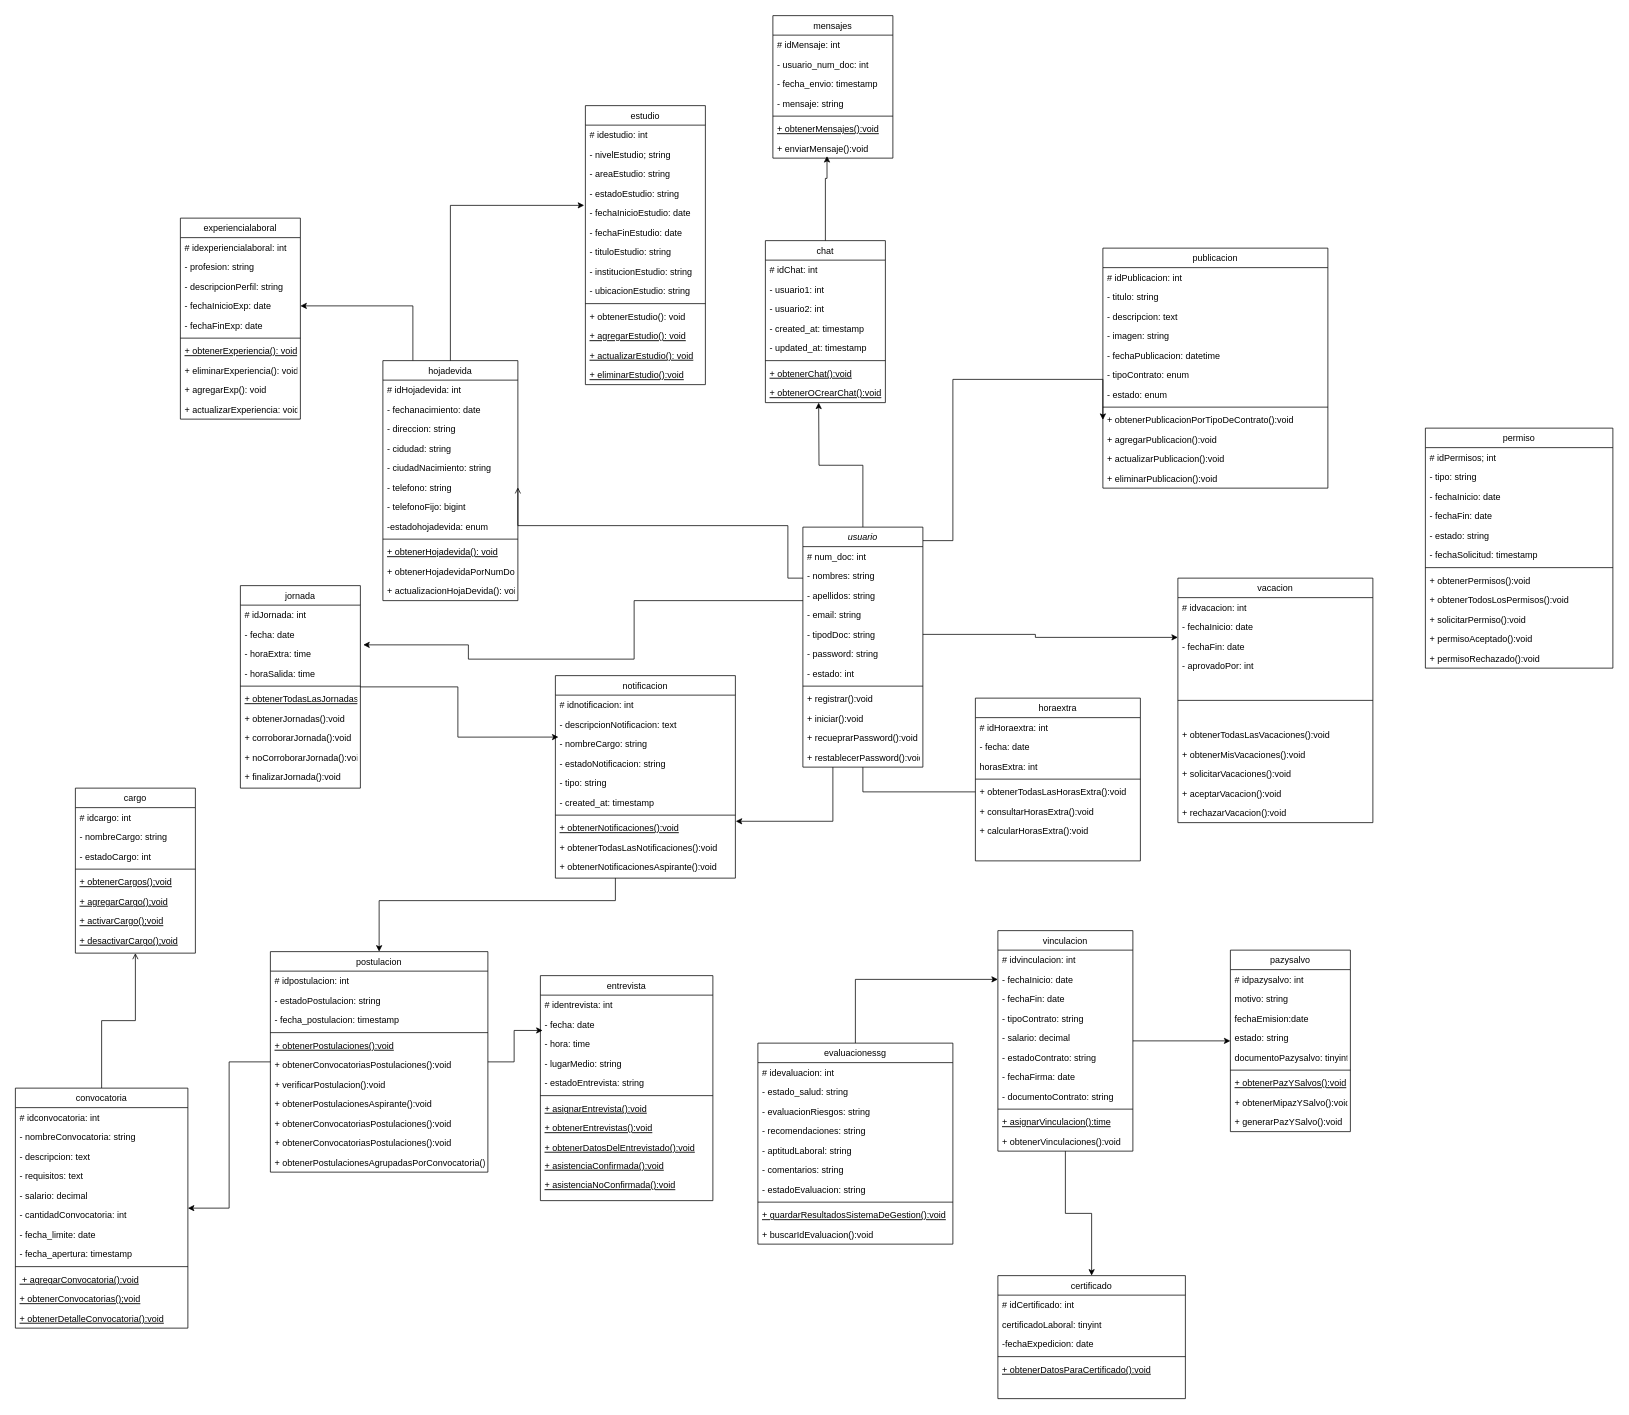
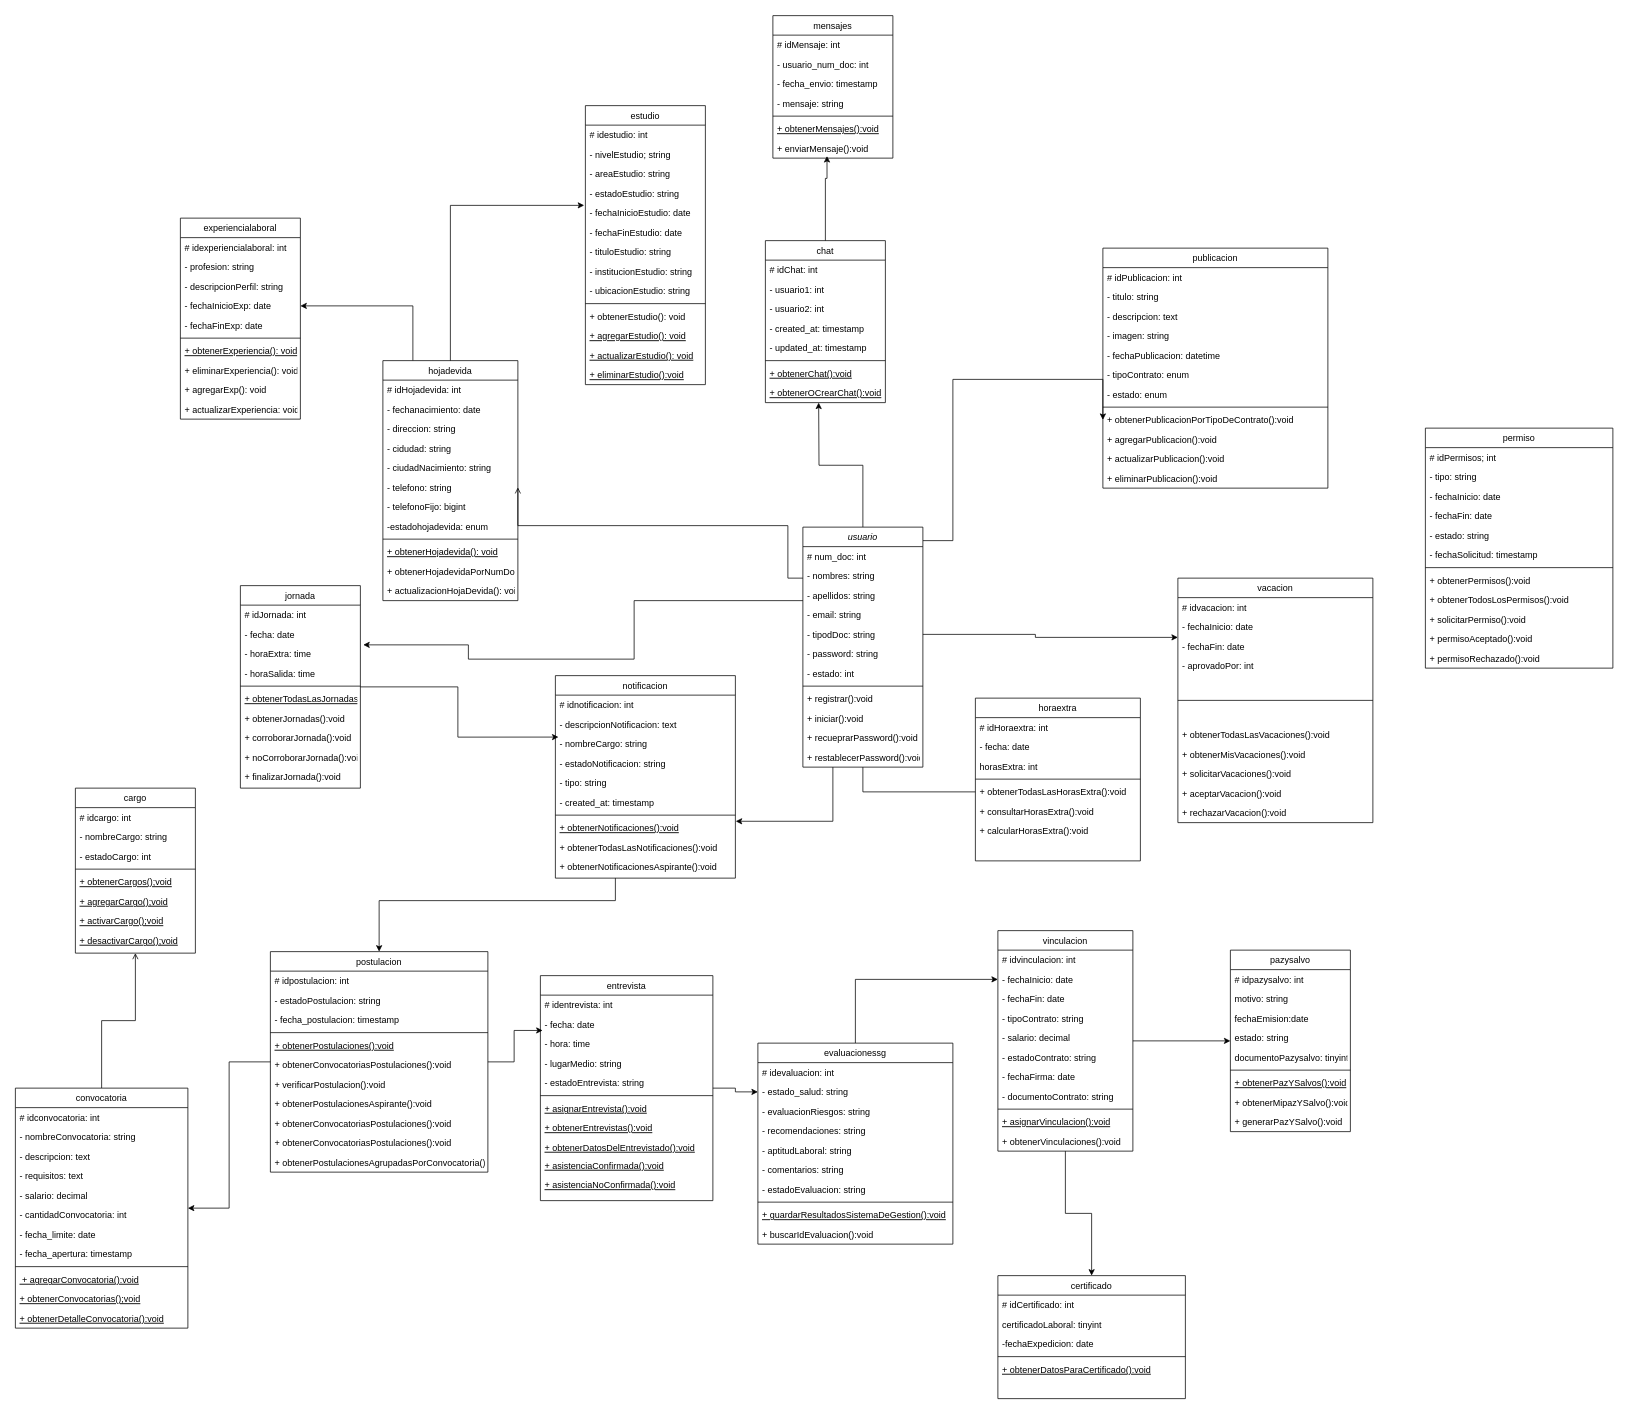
none -> (735, 1089)
(1063, 1122) -> (1063, 1122)
